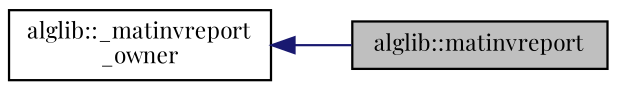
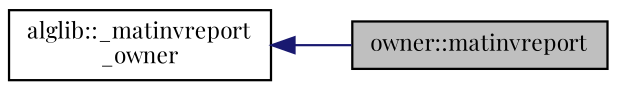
(480, 45) -> (480, 45)
